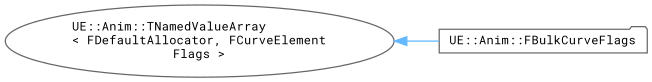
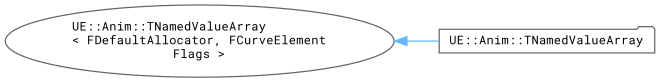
(543, 41) -> (547, 41)
